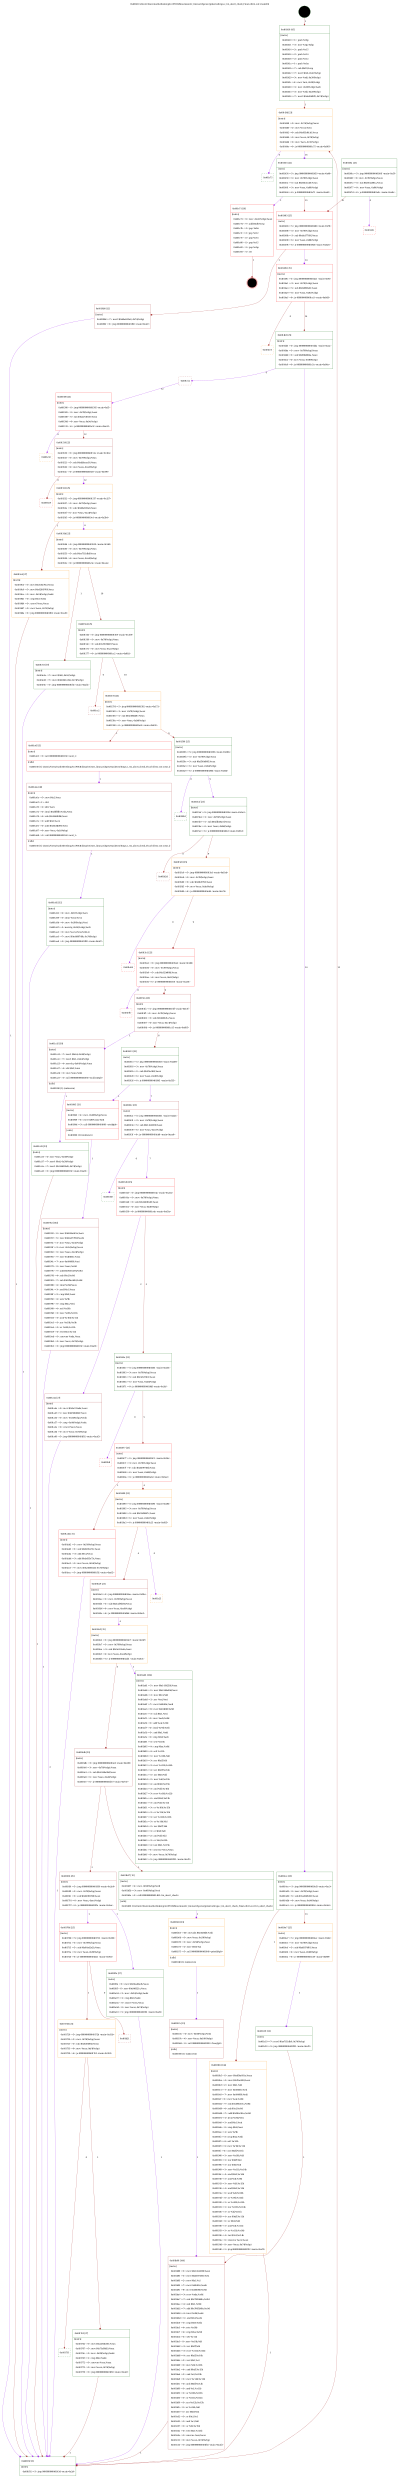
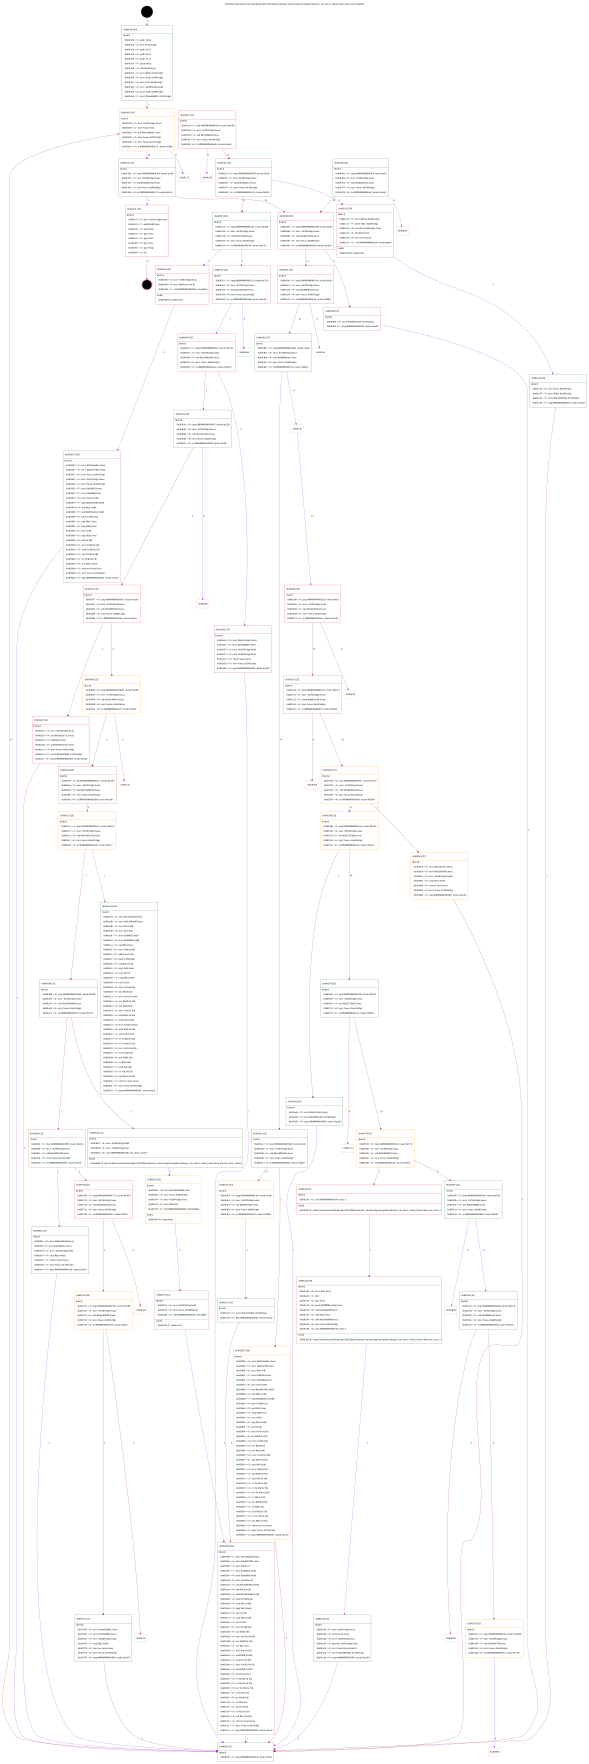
(183, 921) -> none
